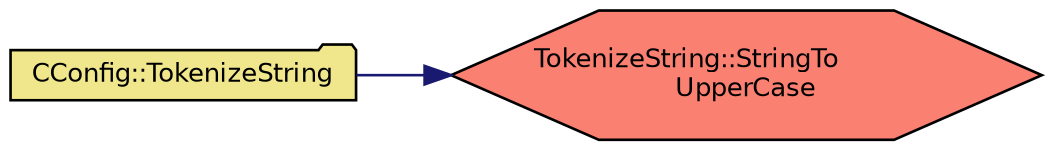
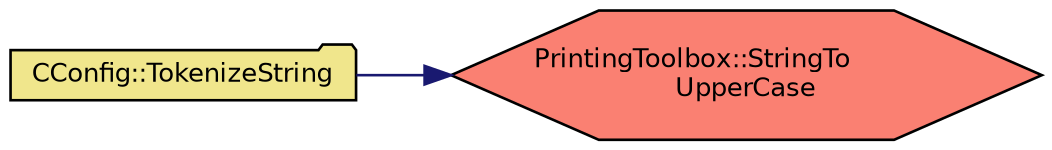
(746, 75) -> (746, 75)
